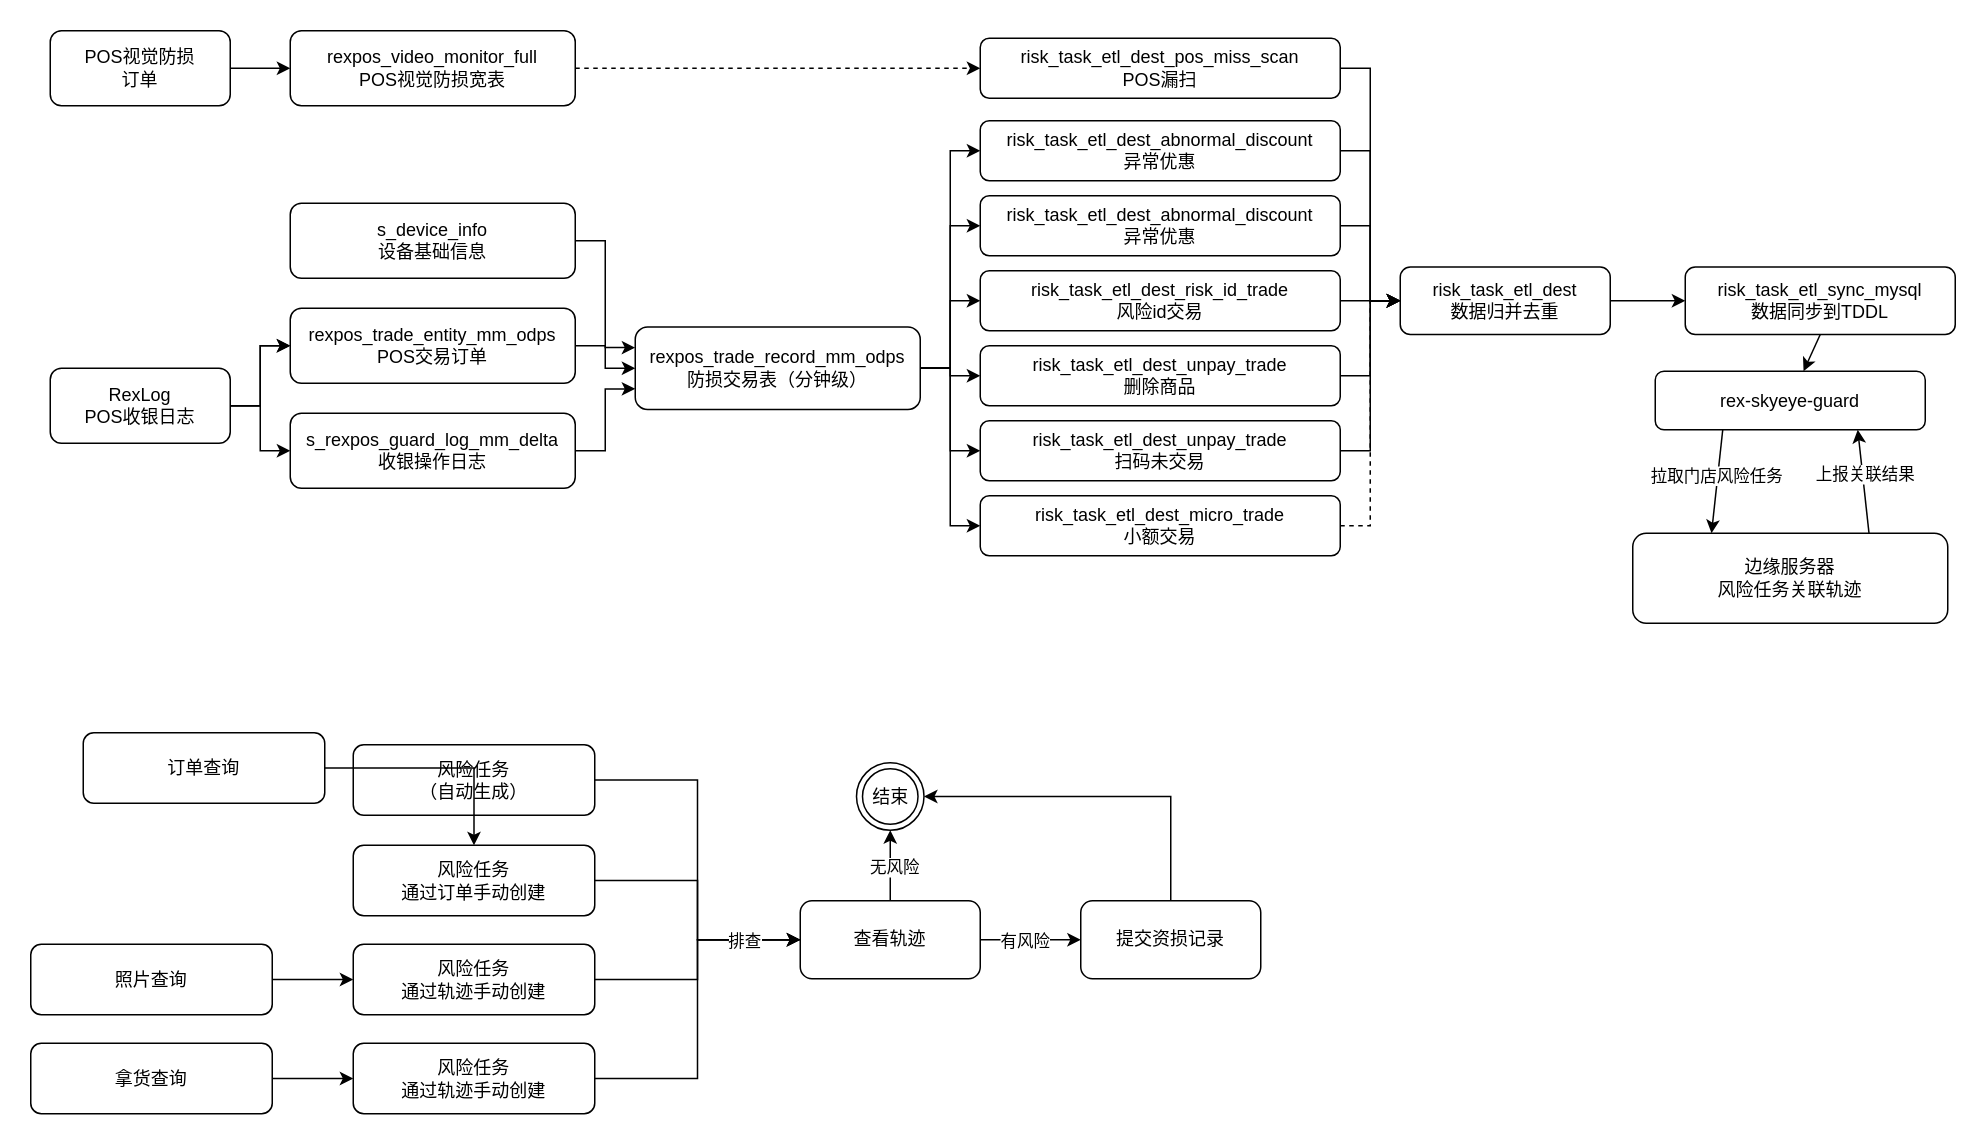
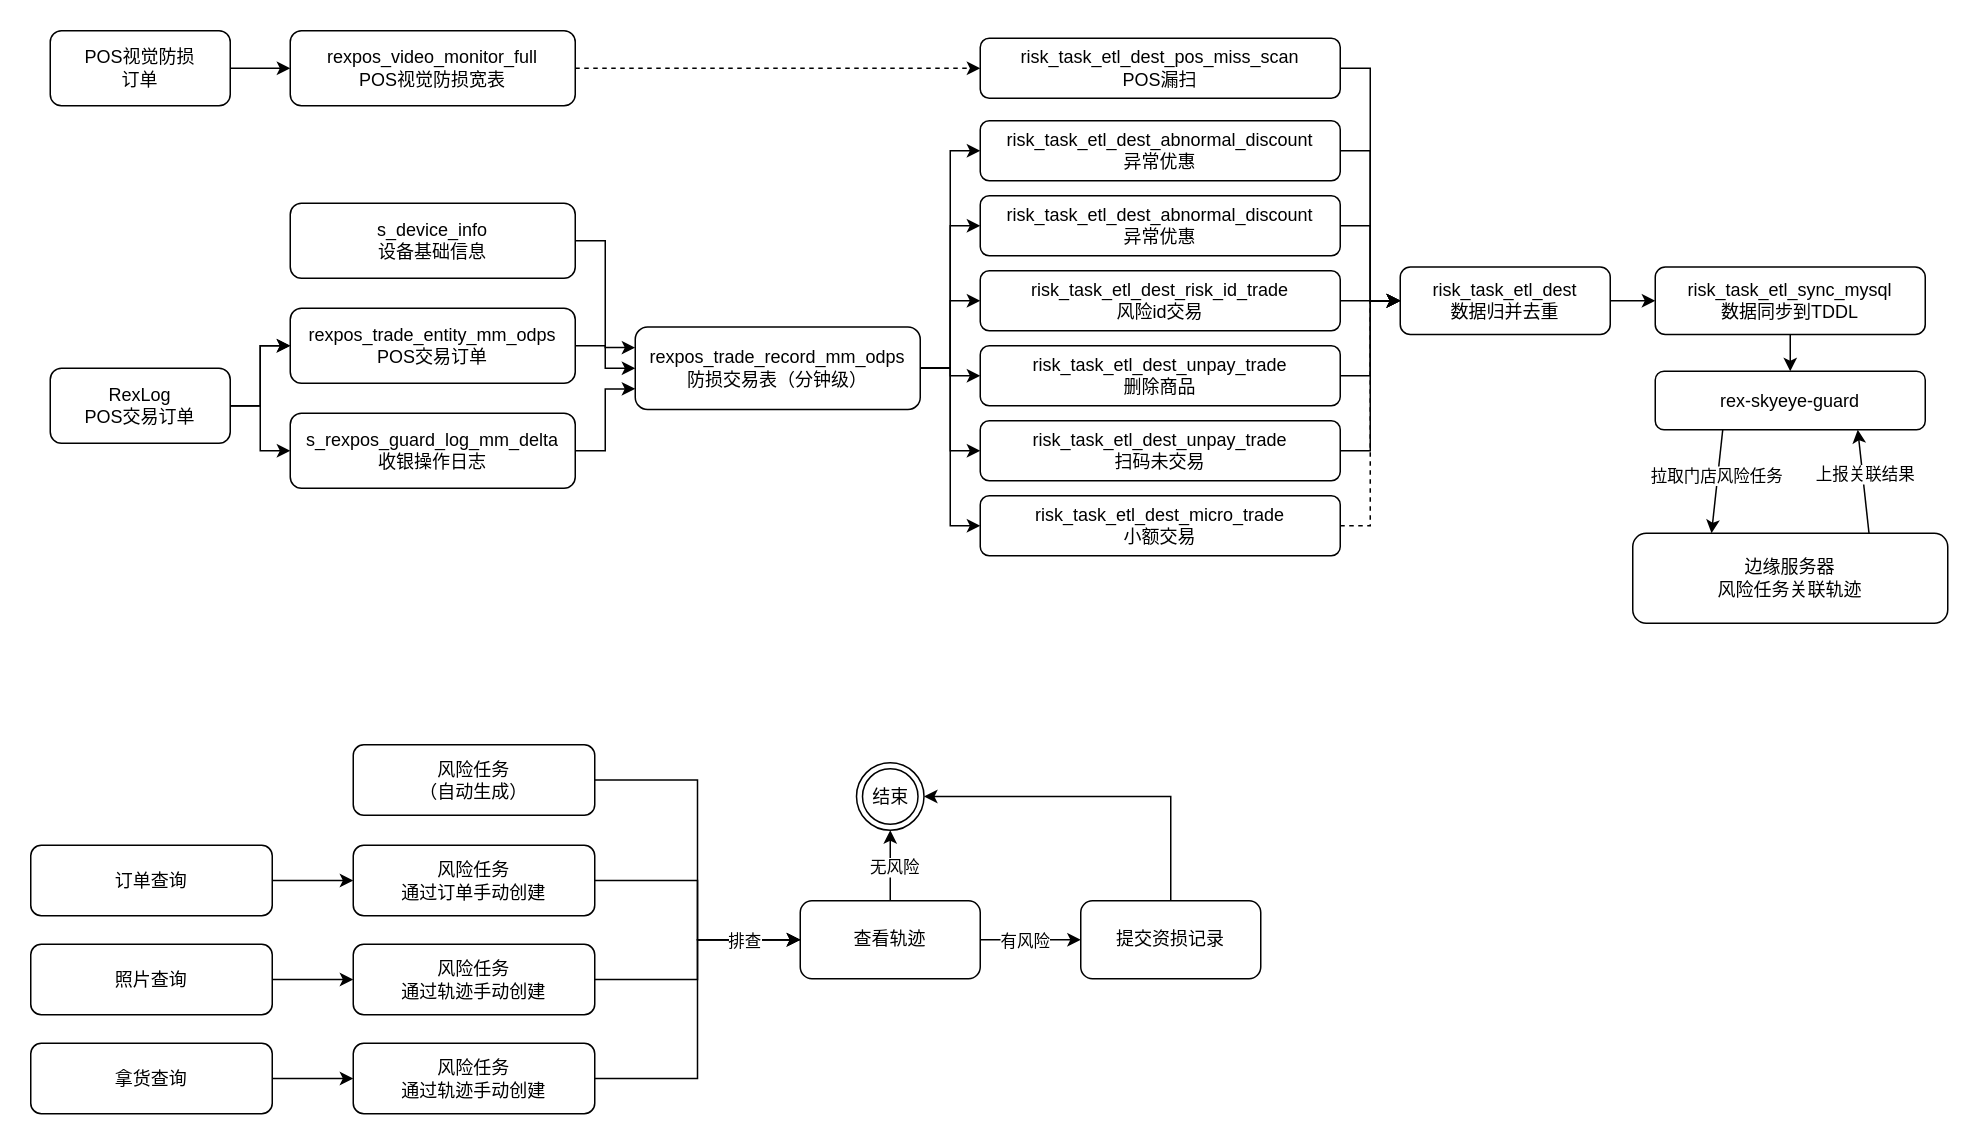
(1820, 301) -> (1790, 301)
(140, 406) -> (140, 406)
(204, 768) -> (152, 881)
